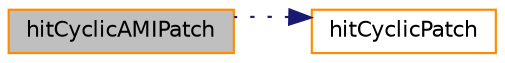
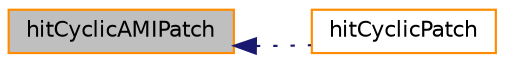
(262, 17) -> (283, 46)
